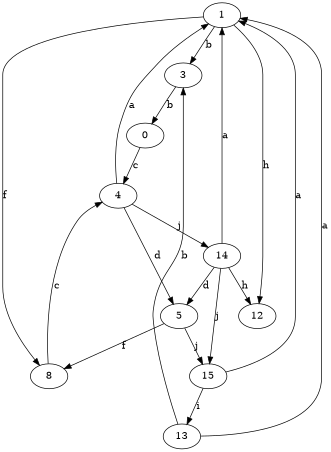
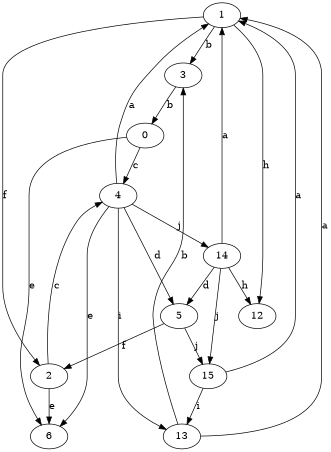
none -> (118, 327)
(49, 376) -> (49, 376)
none -> (49, 436)
